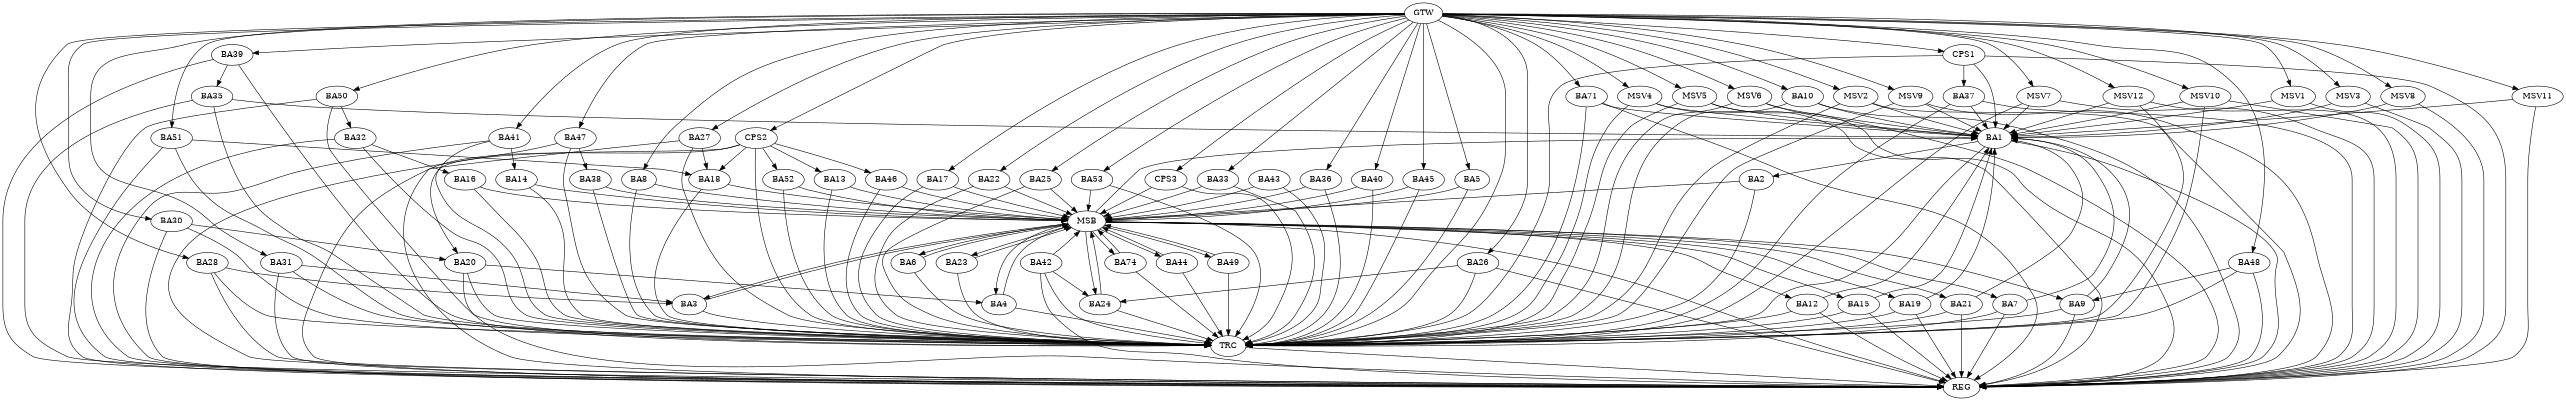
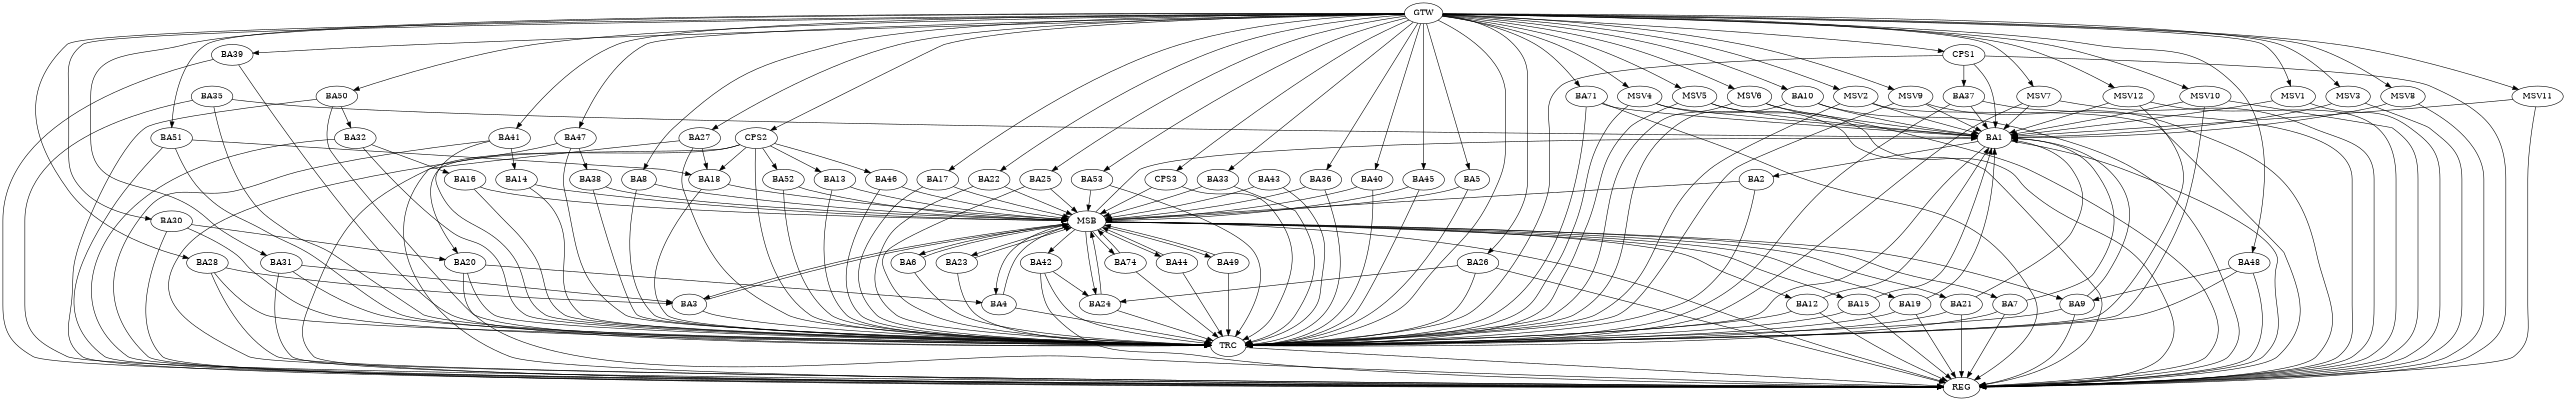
(224, 73) -> none
(1065, 245) -> (1063, 239)
